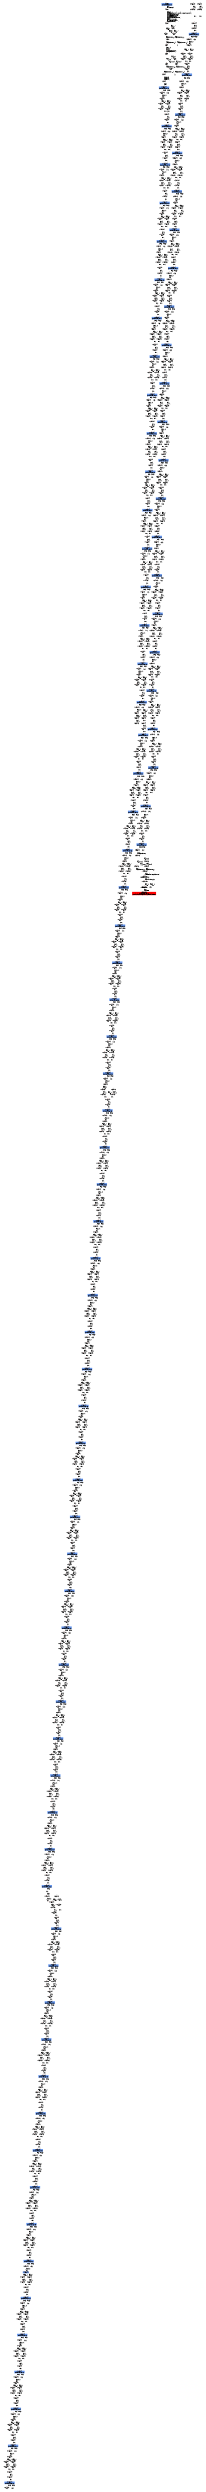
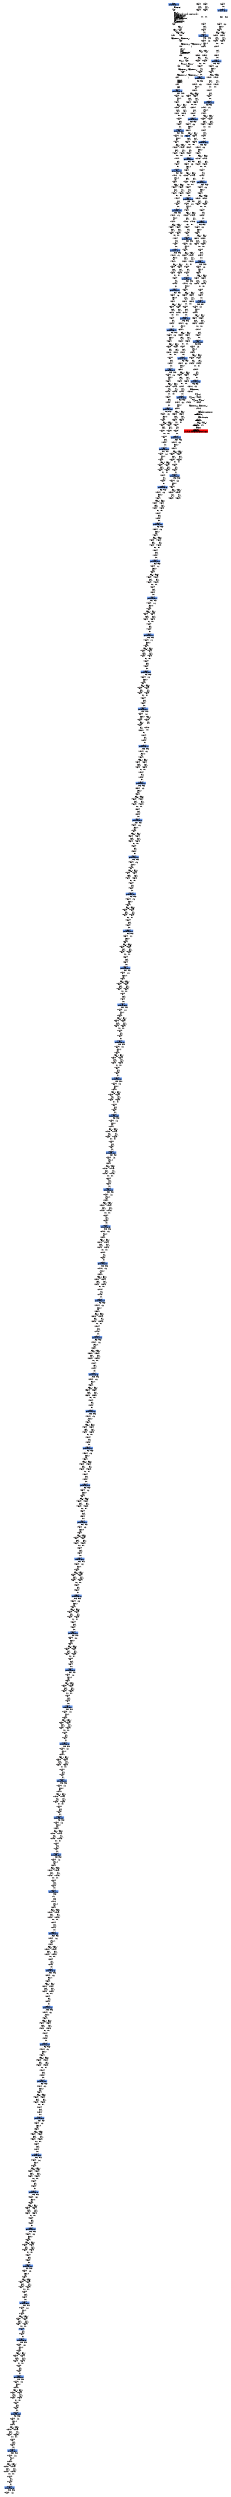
(175, 132) -> (187, 136)
(161, 488) -> none
none -> (142, 733)
(108, 1092) -> (111, 1092)
(53, 1899) -> (51, 1910)
(26, 2272) -> (24, 2277)
(22, 2325) -> (22, 2329)
